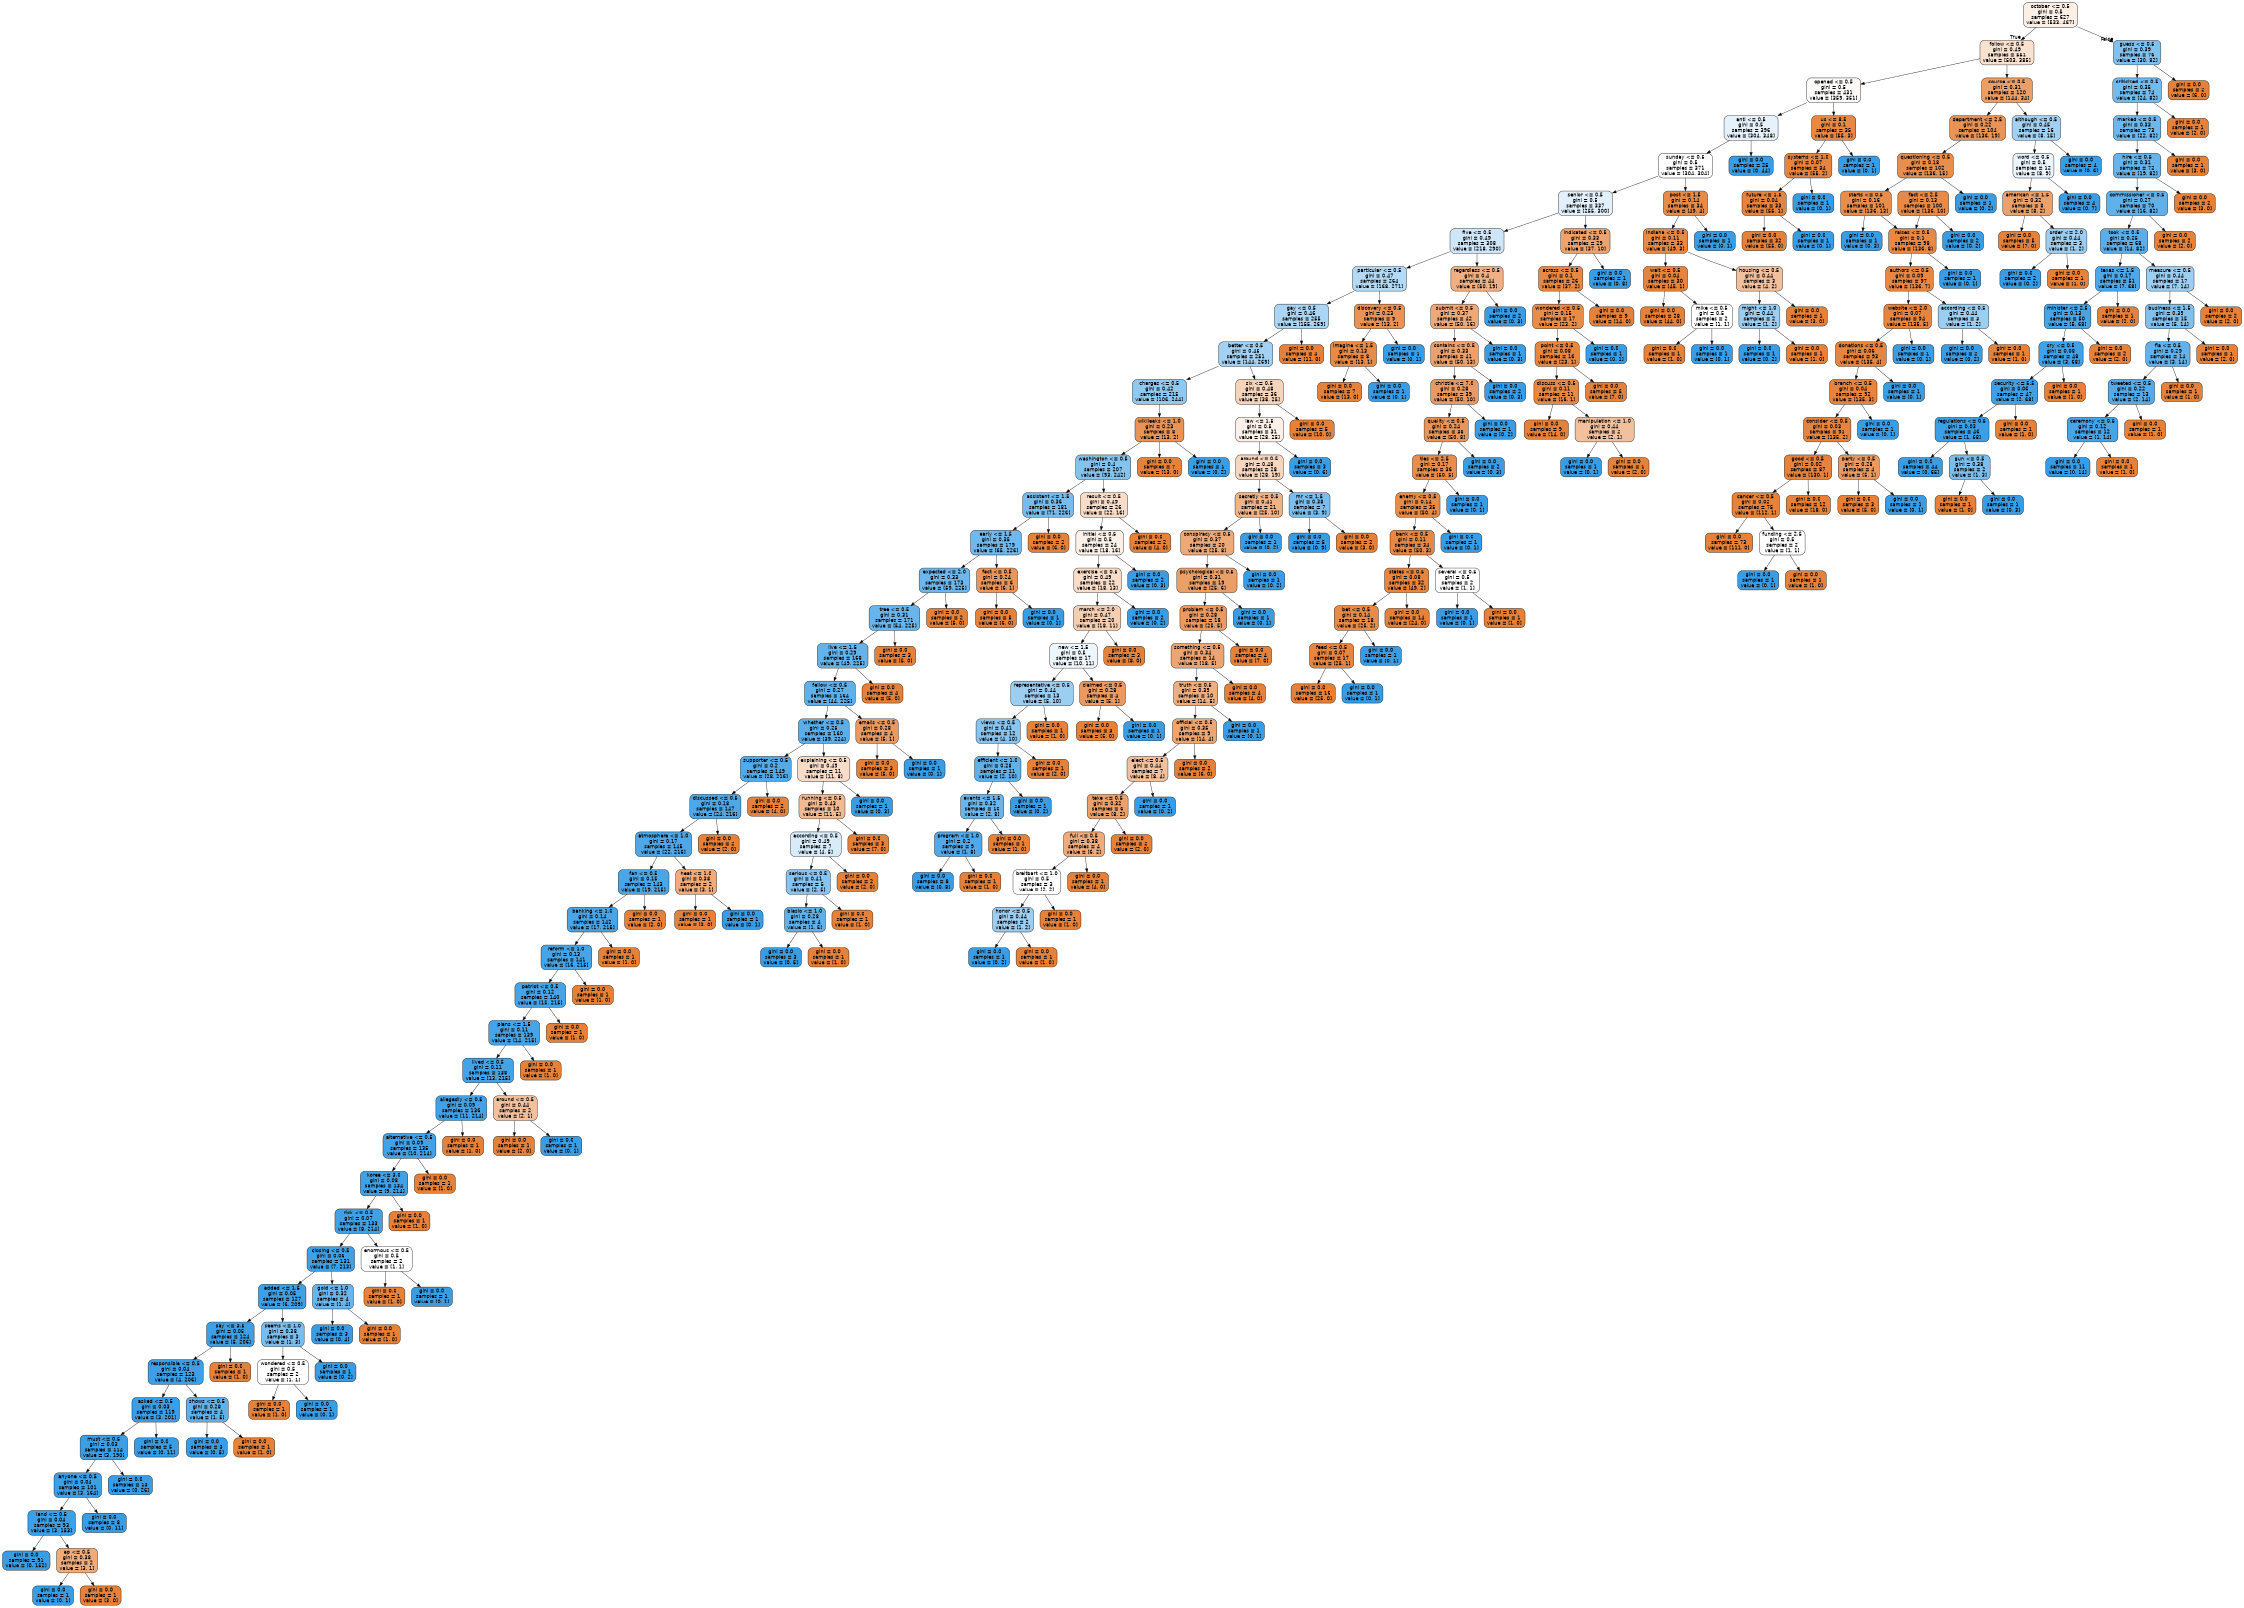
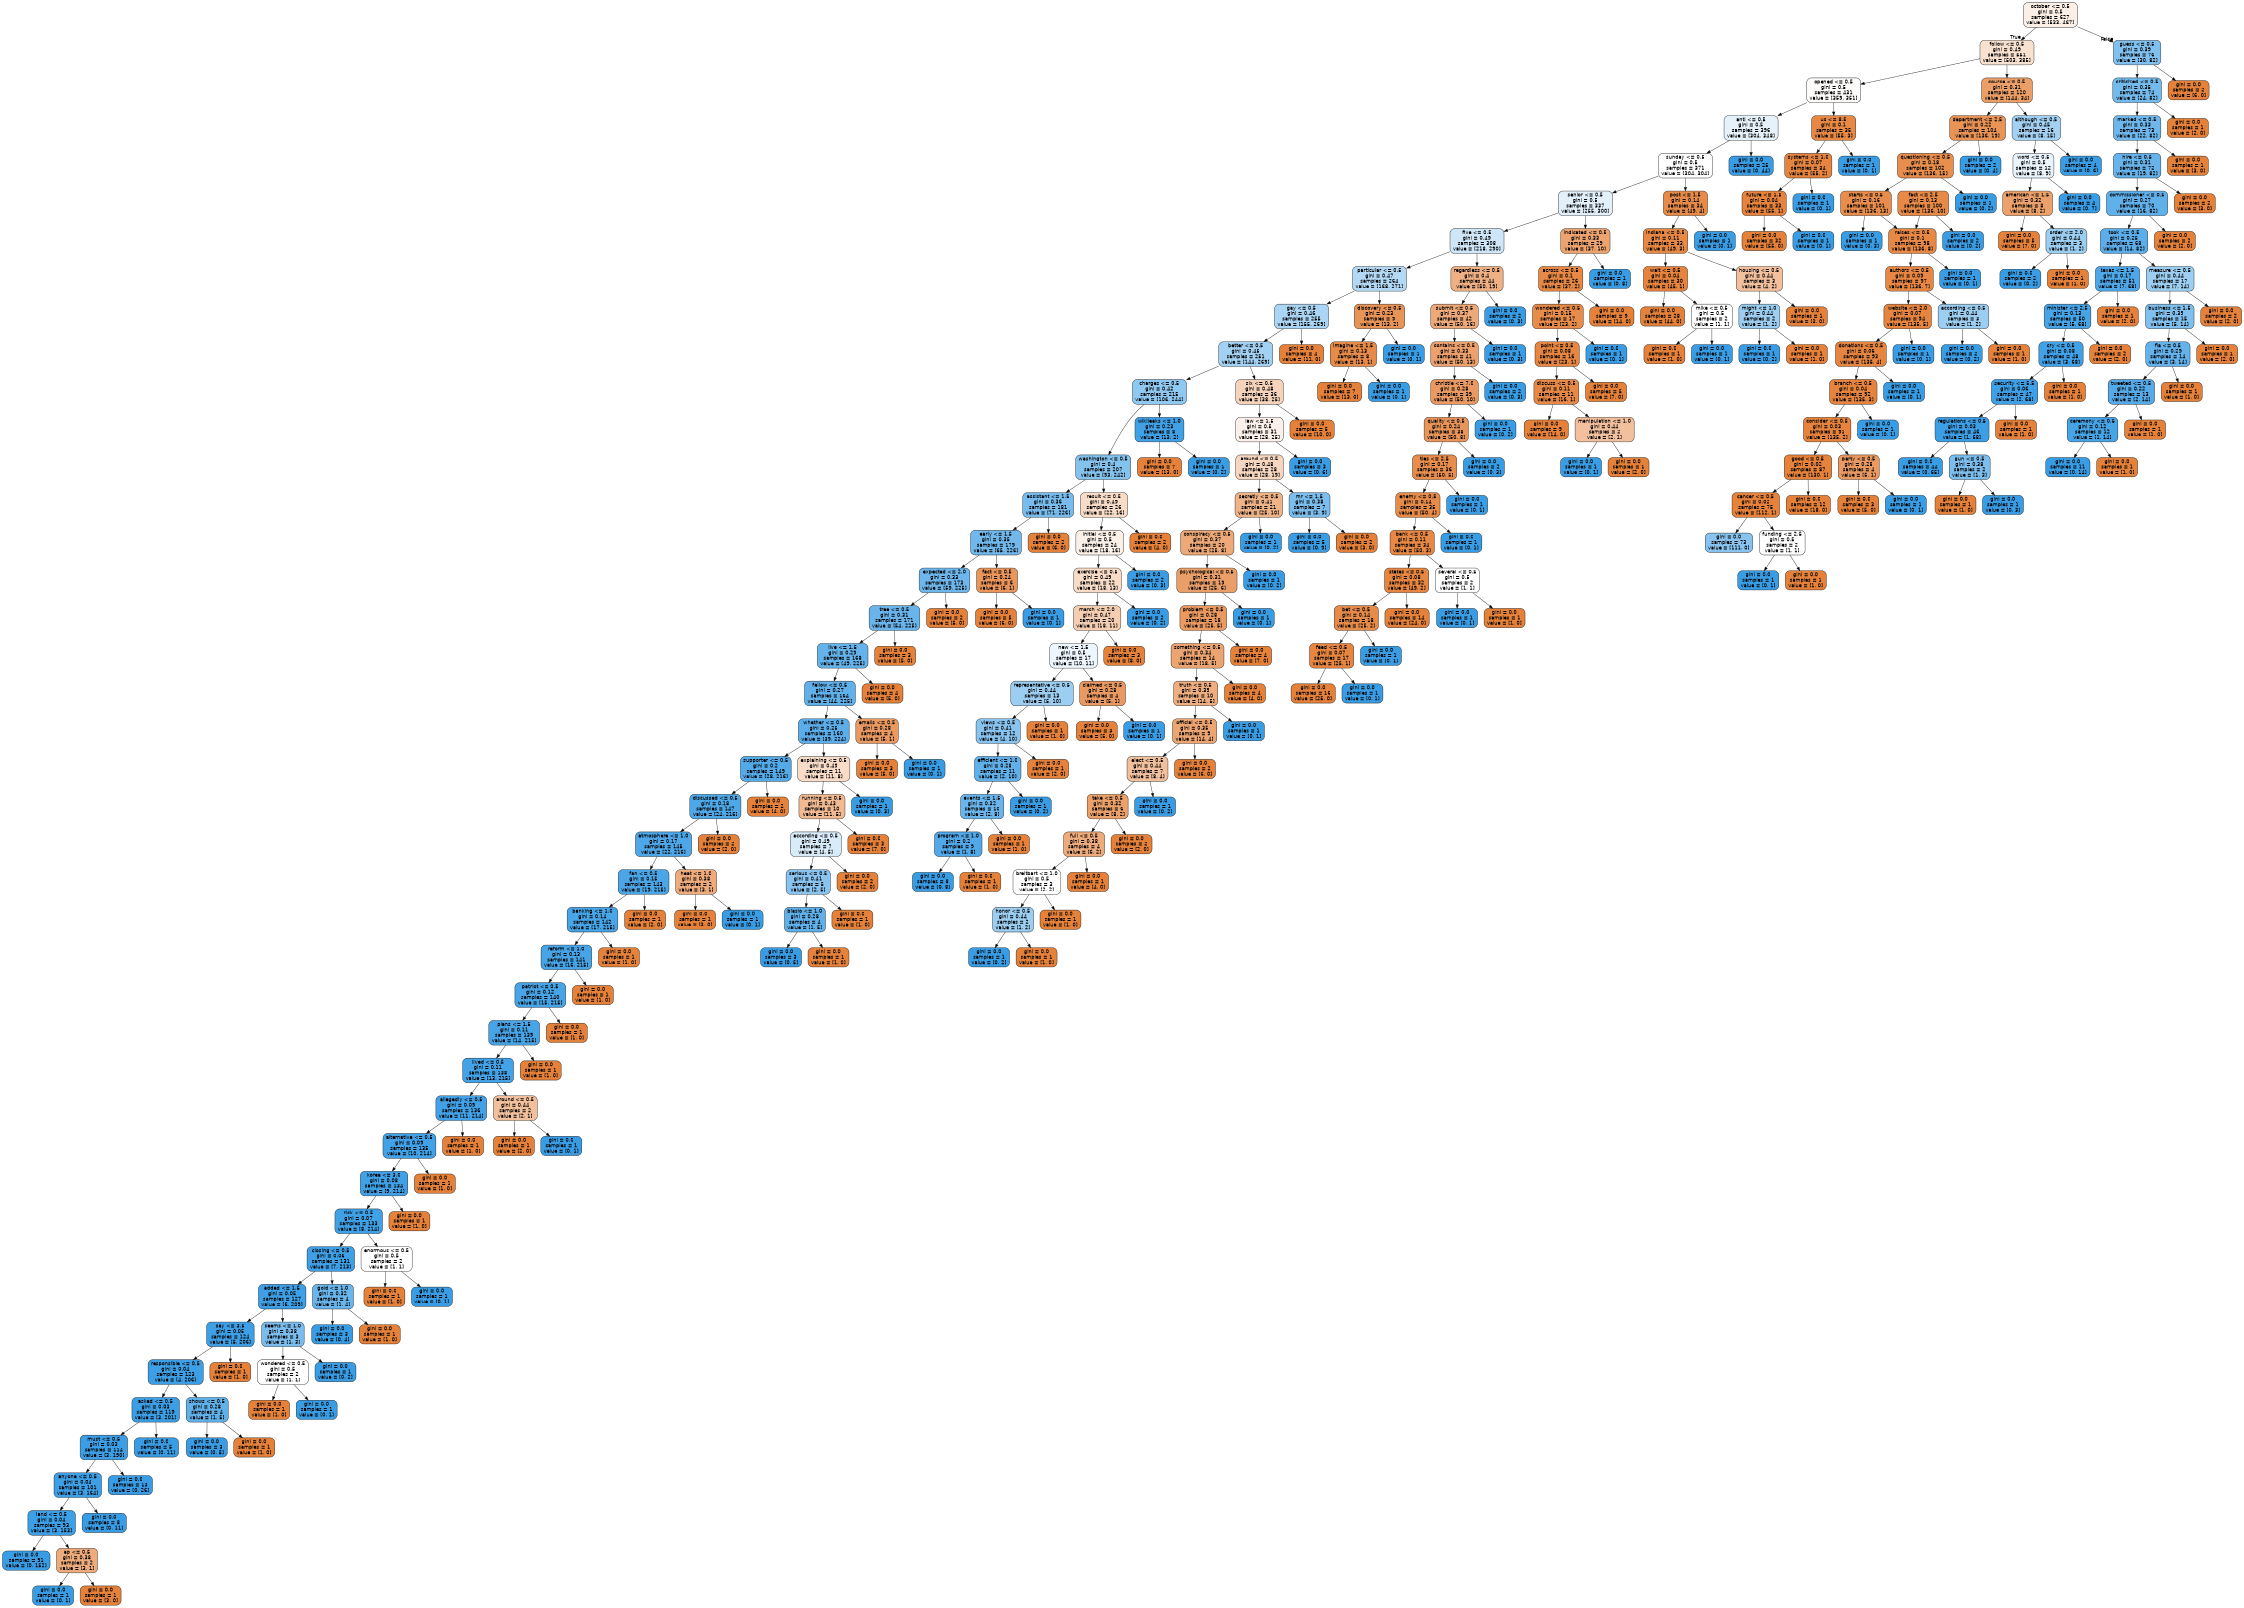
none -> (1981, 166)
(1159, 430) -> (1159, 430)
(1133, 447) -> (1125, 426)
(1729, 543) -> (1729, 543)
